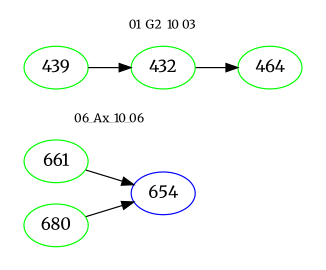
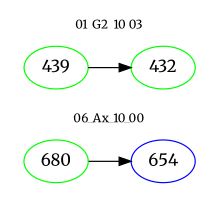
(270, 68) -> none
(109, 119) -> (109, 119)
(56, 161) -> none
